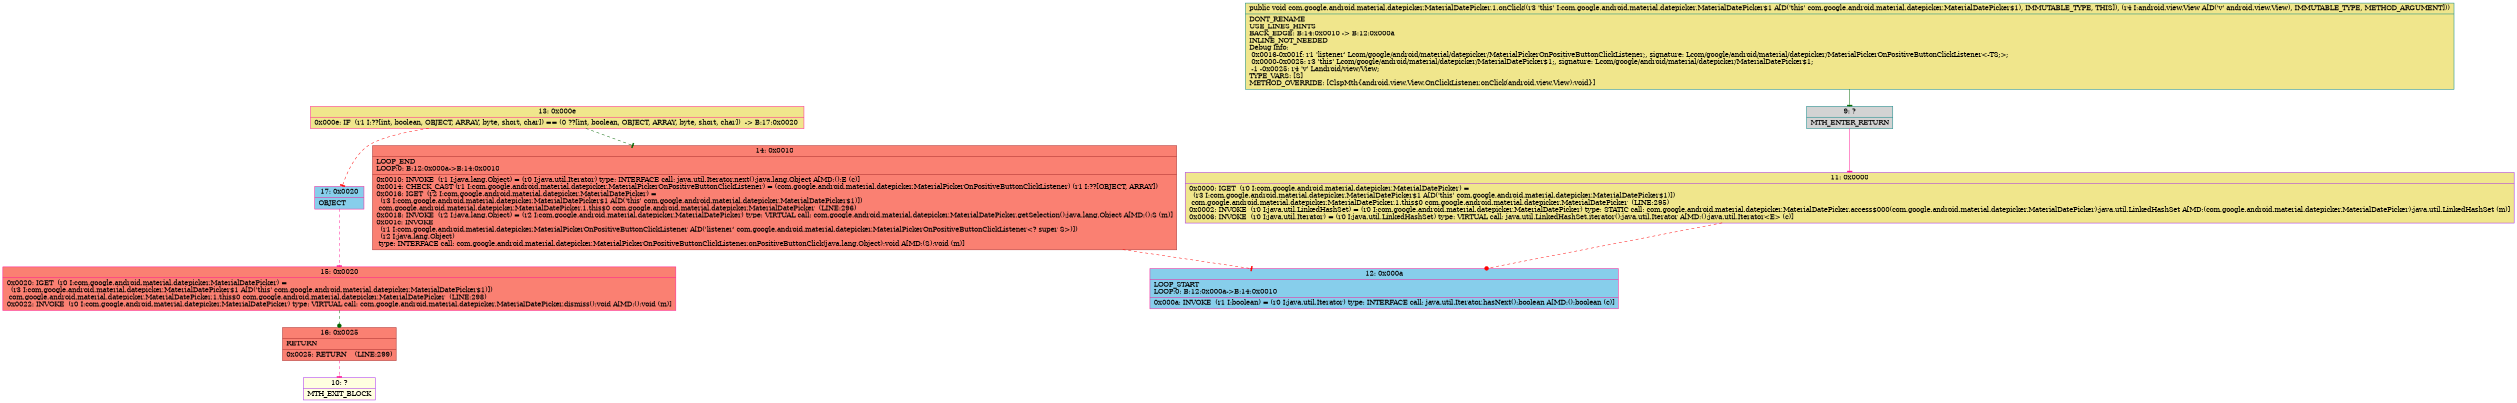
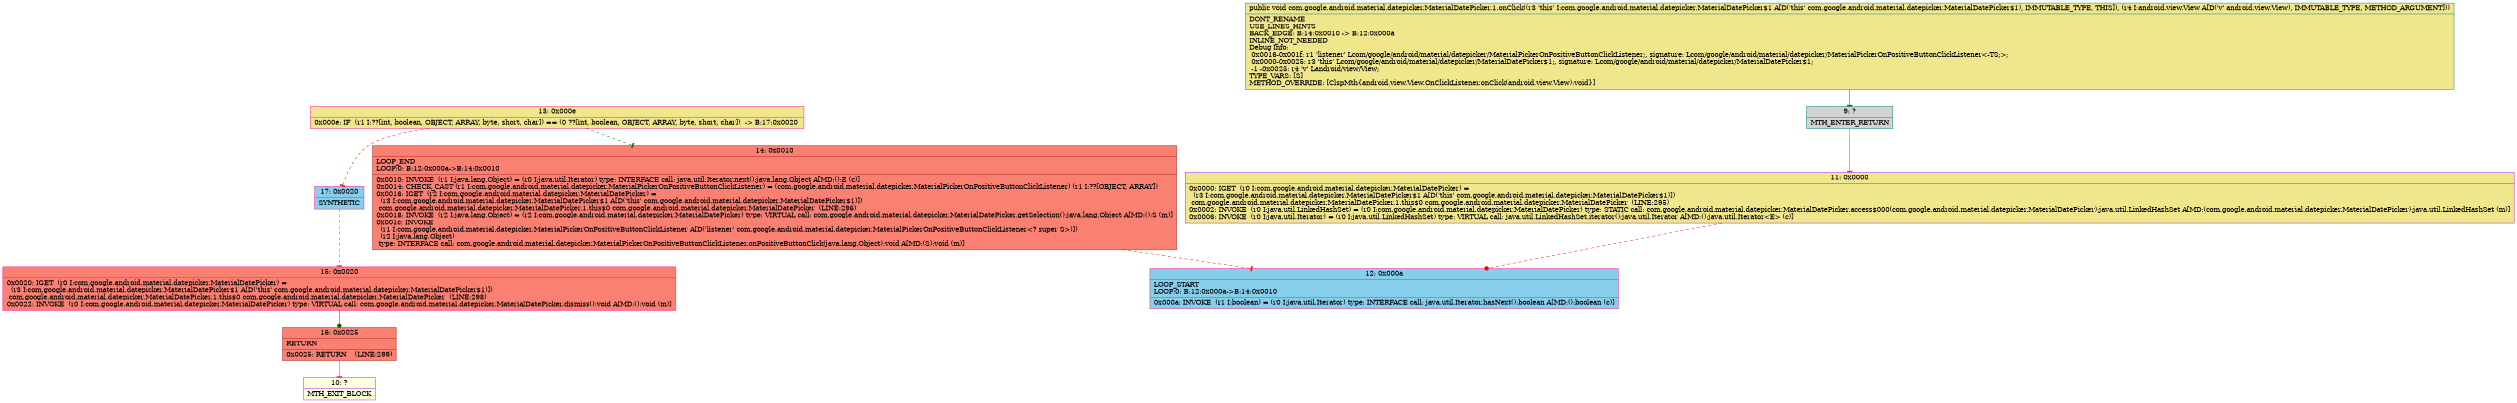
(332, 203) -> (339, 203)
(339, 317) -> (339, 317)
(339, 368) -> (339, 368)
